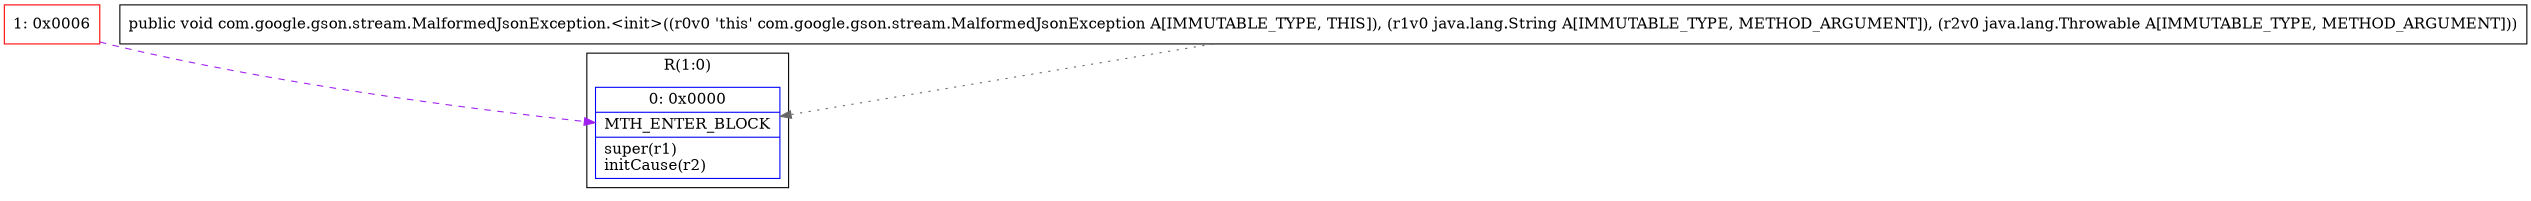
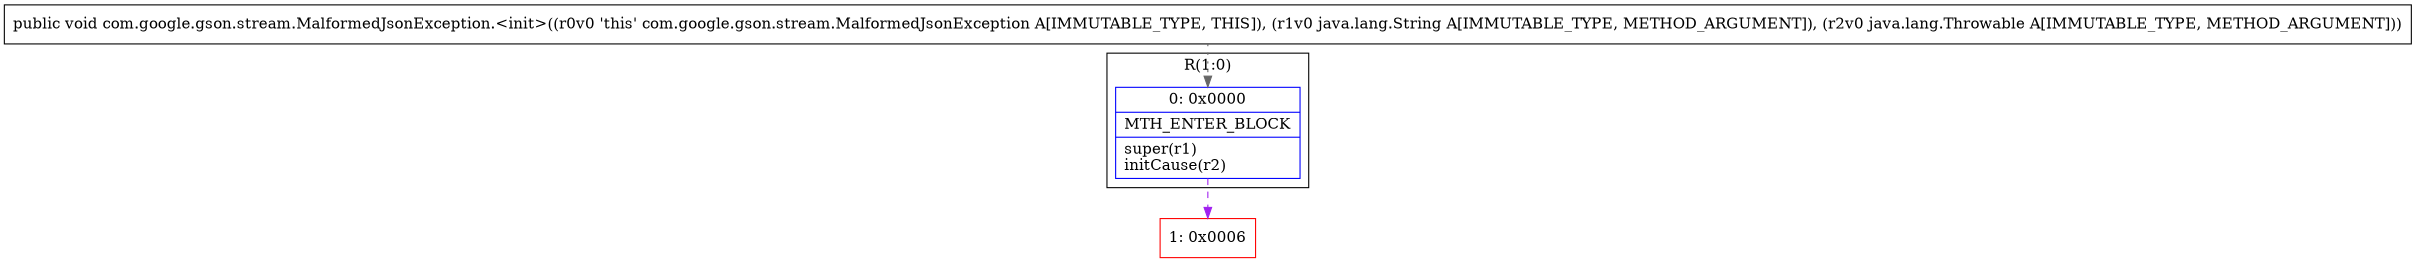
(341, 89) -> (1208, 194)
